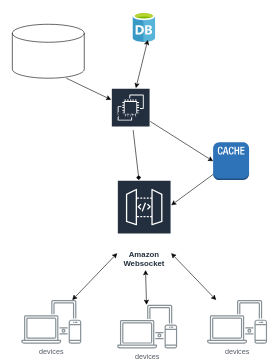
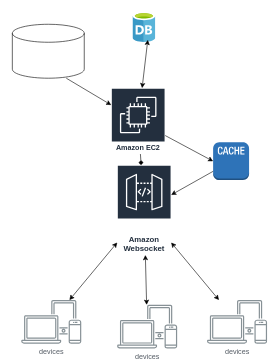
(131, 109) -> (138, 121)
(144, 225) -> (144, 210)
